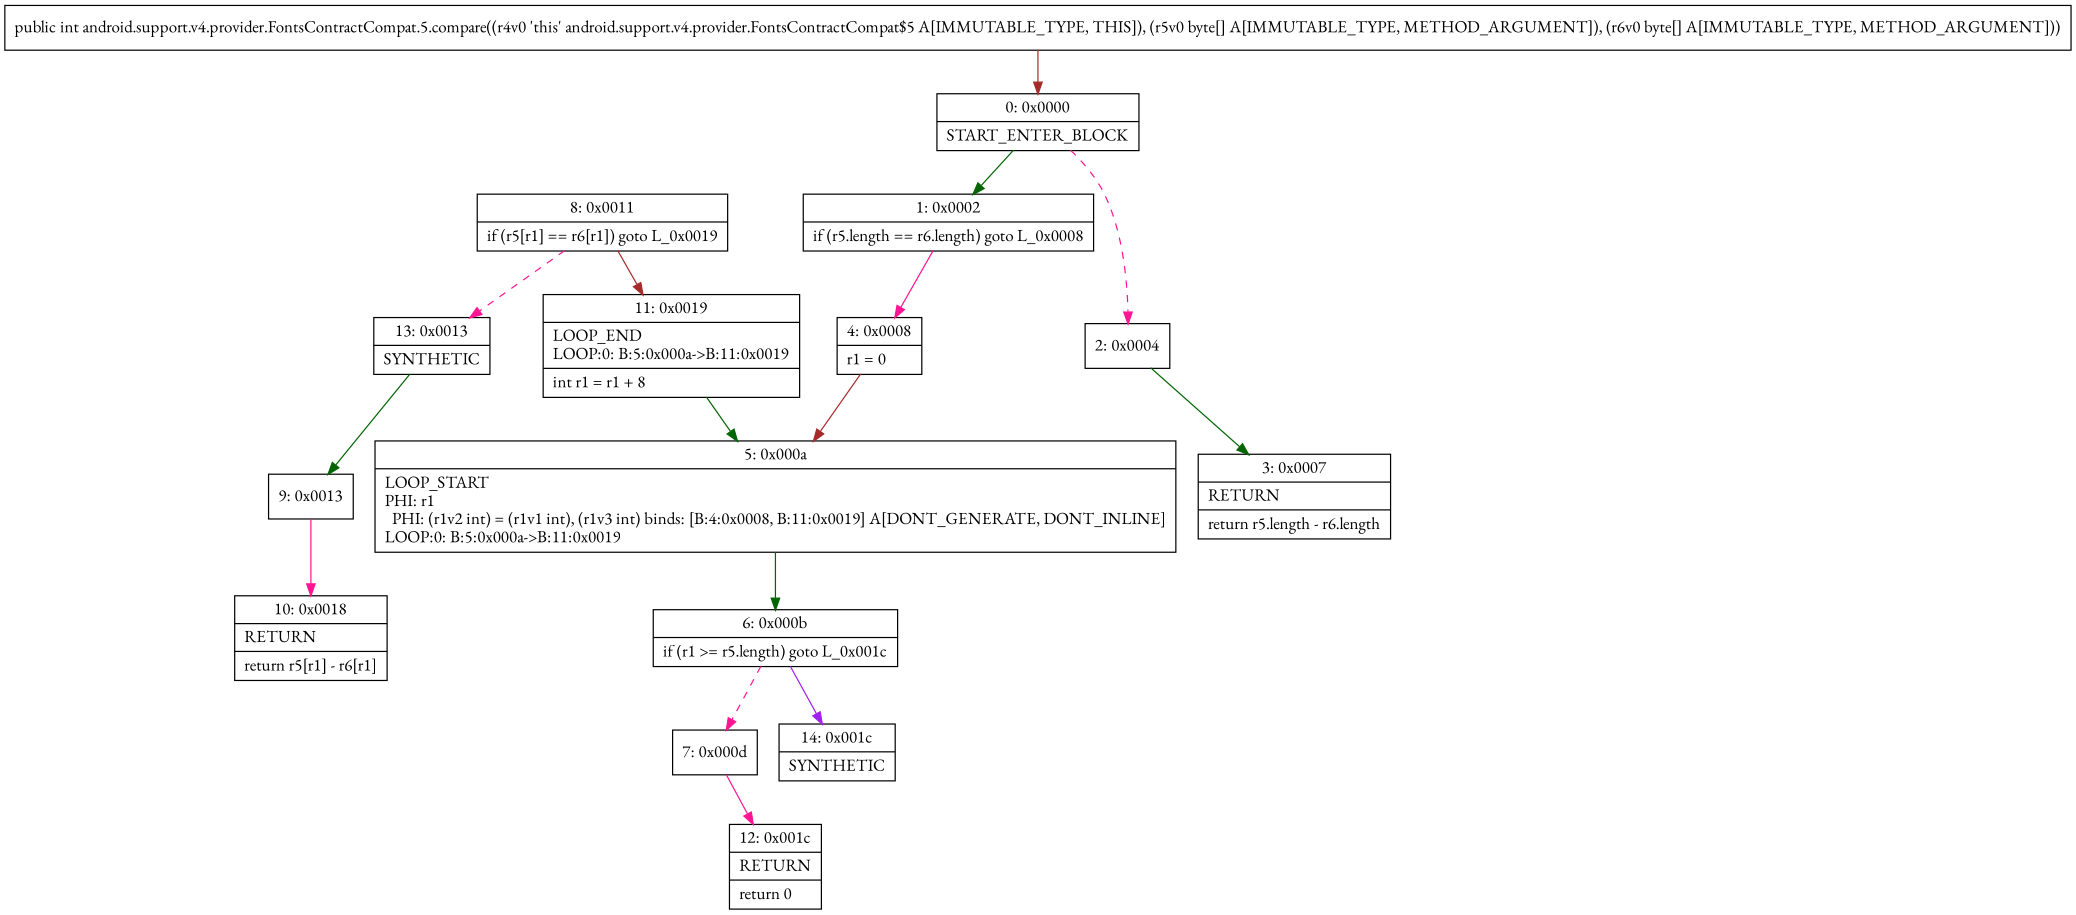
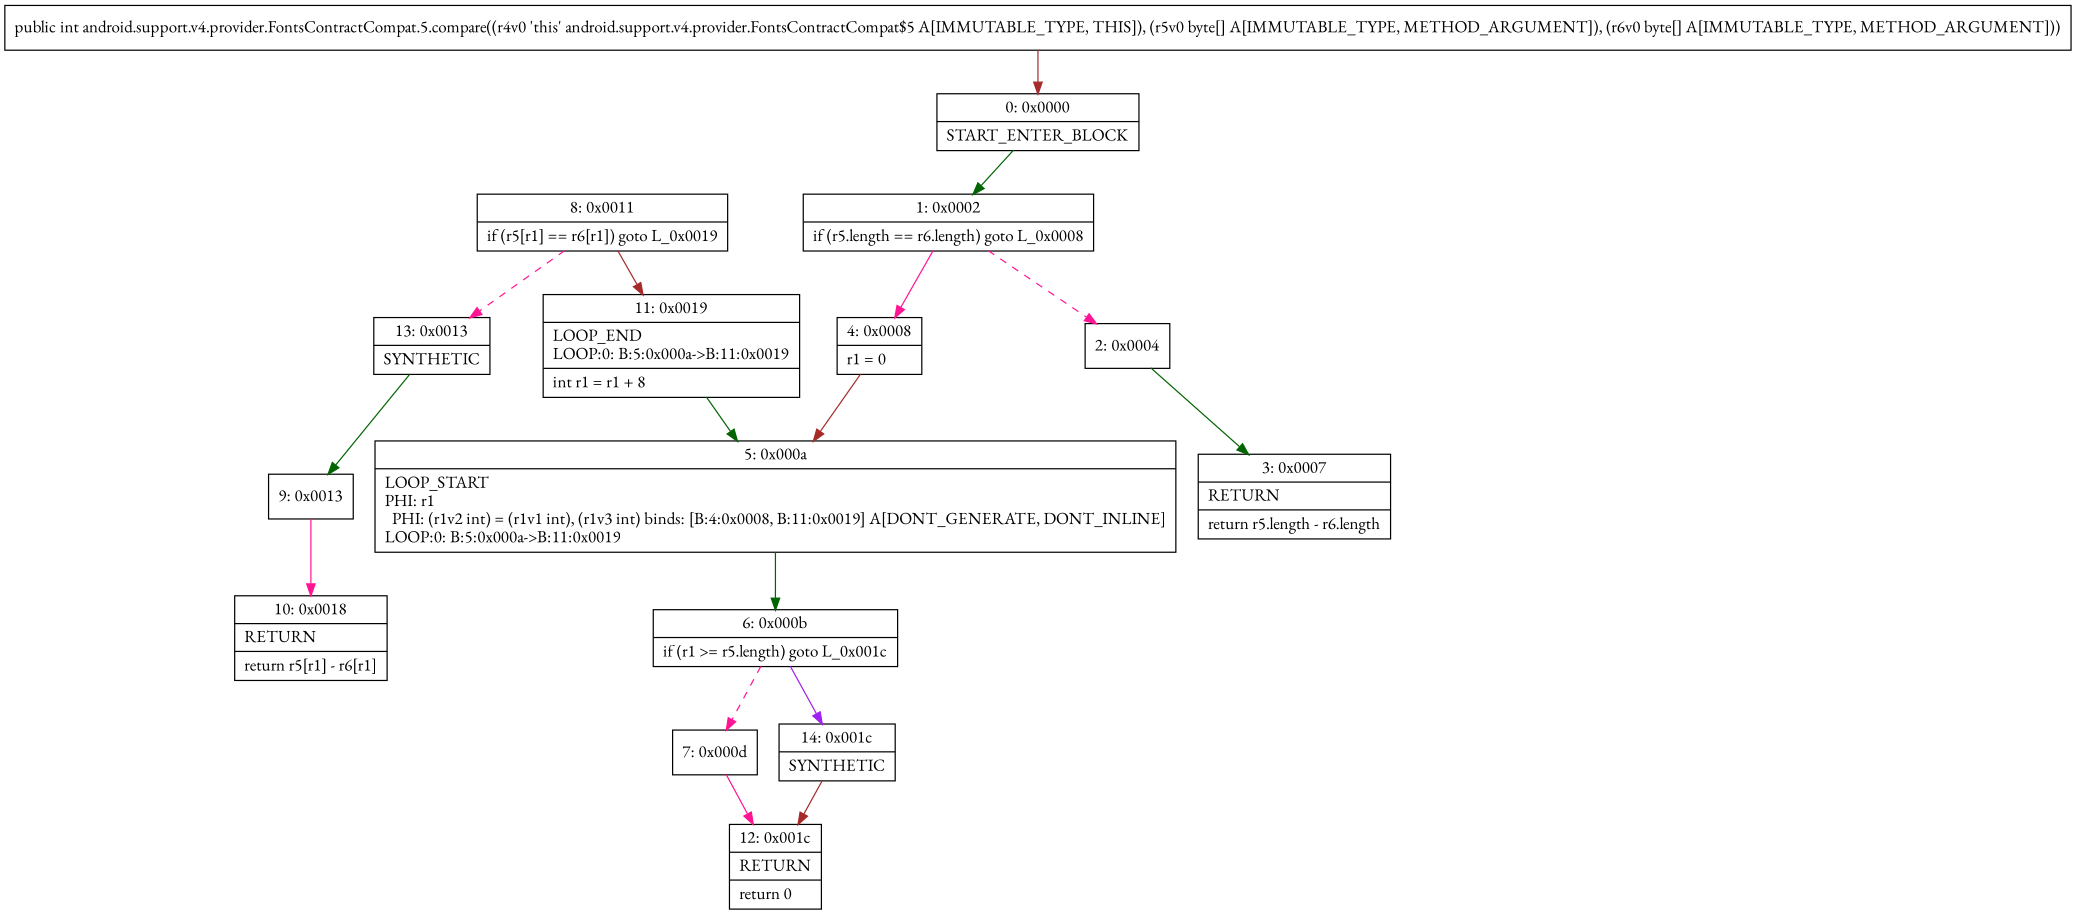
(1116, 225) -> (1037, 284)
none -> (813, 797)
